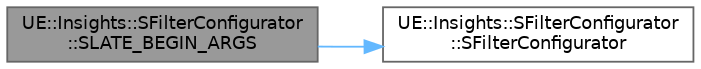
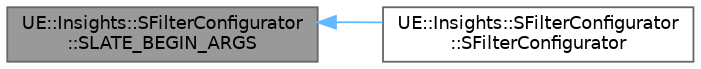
(341, 47) -> (359, 22)
